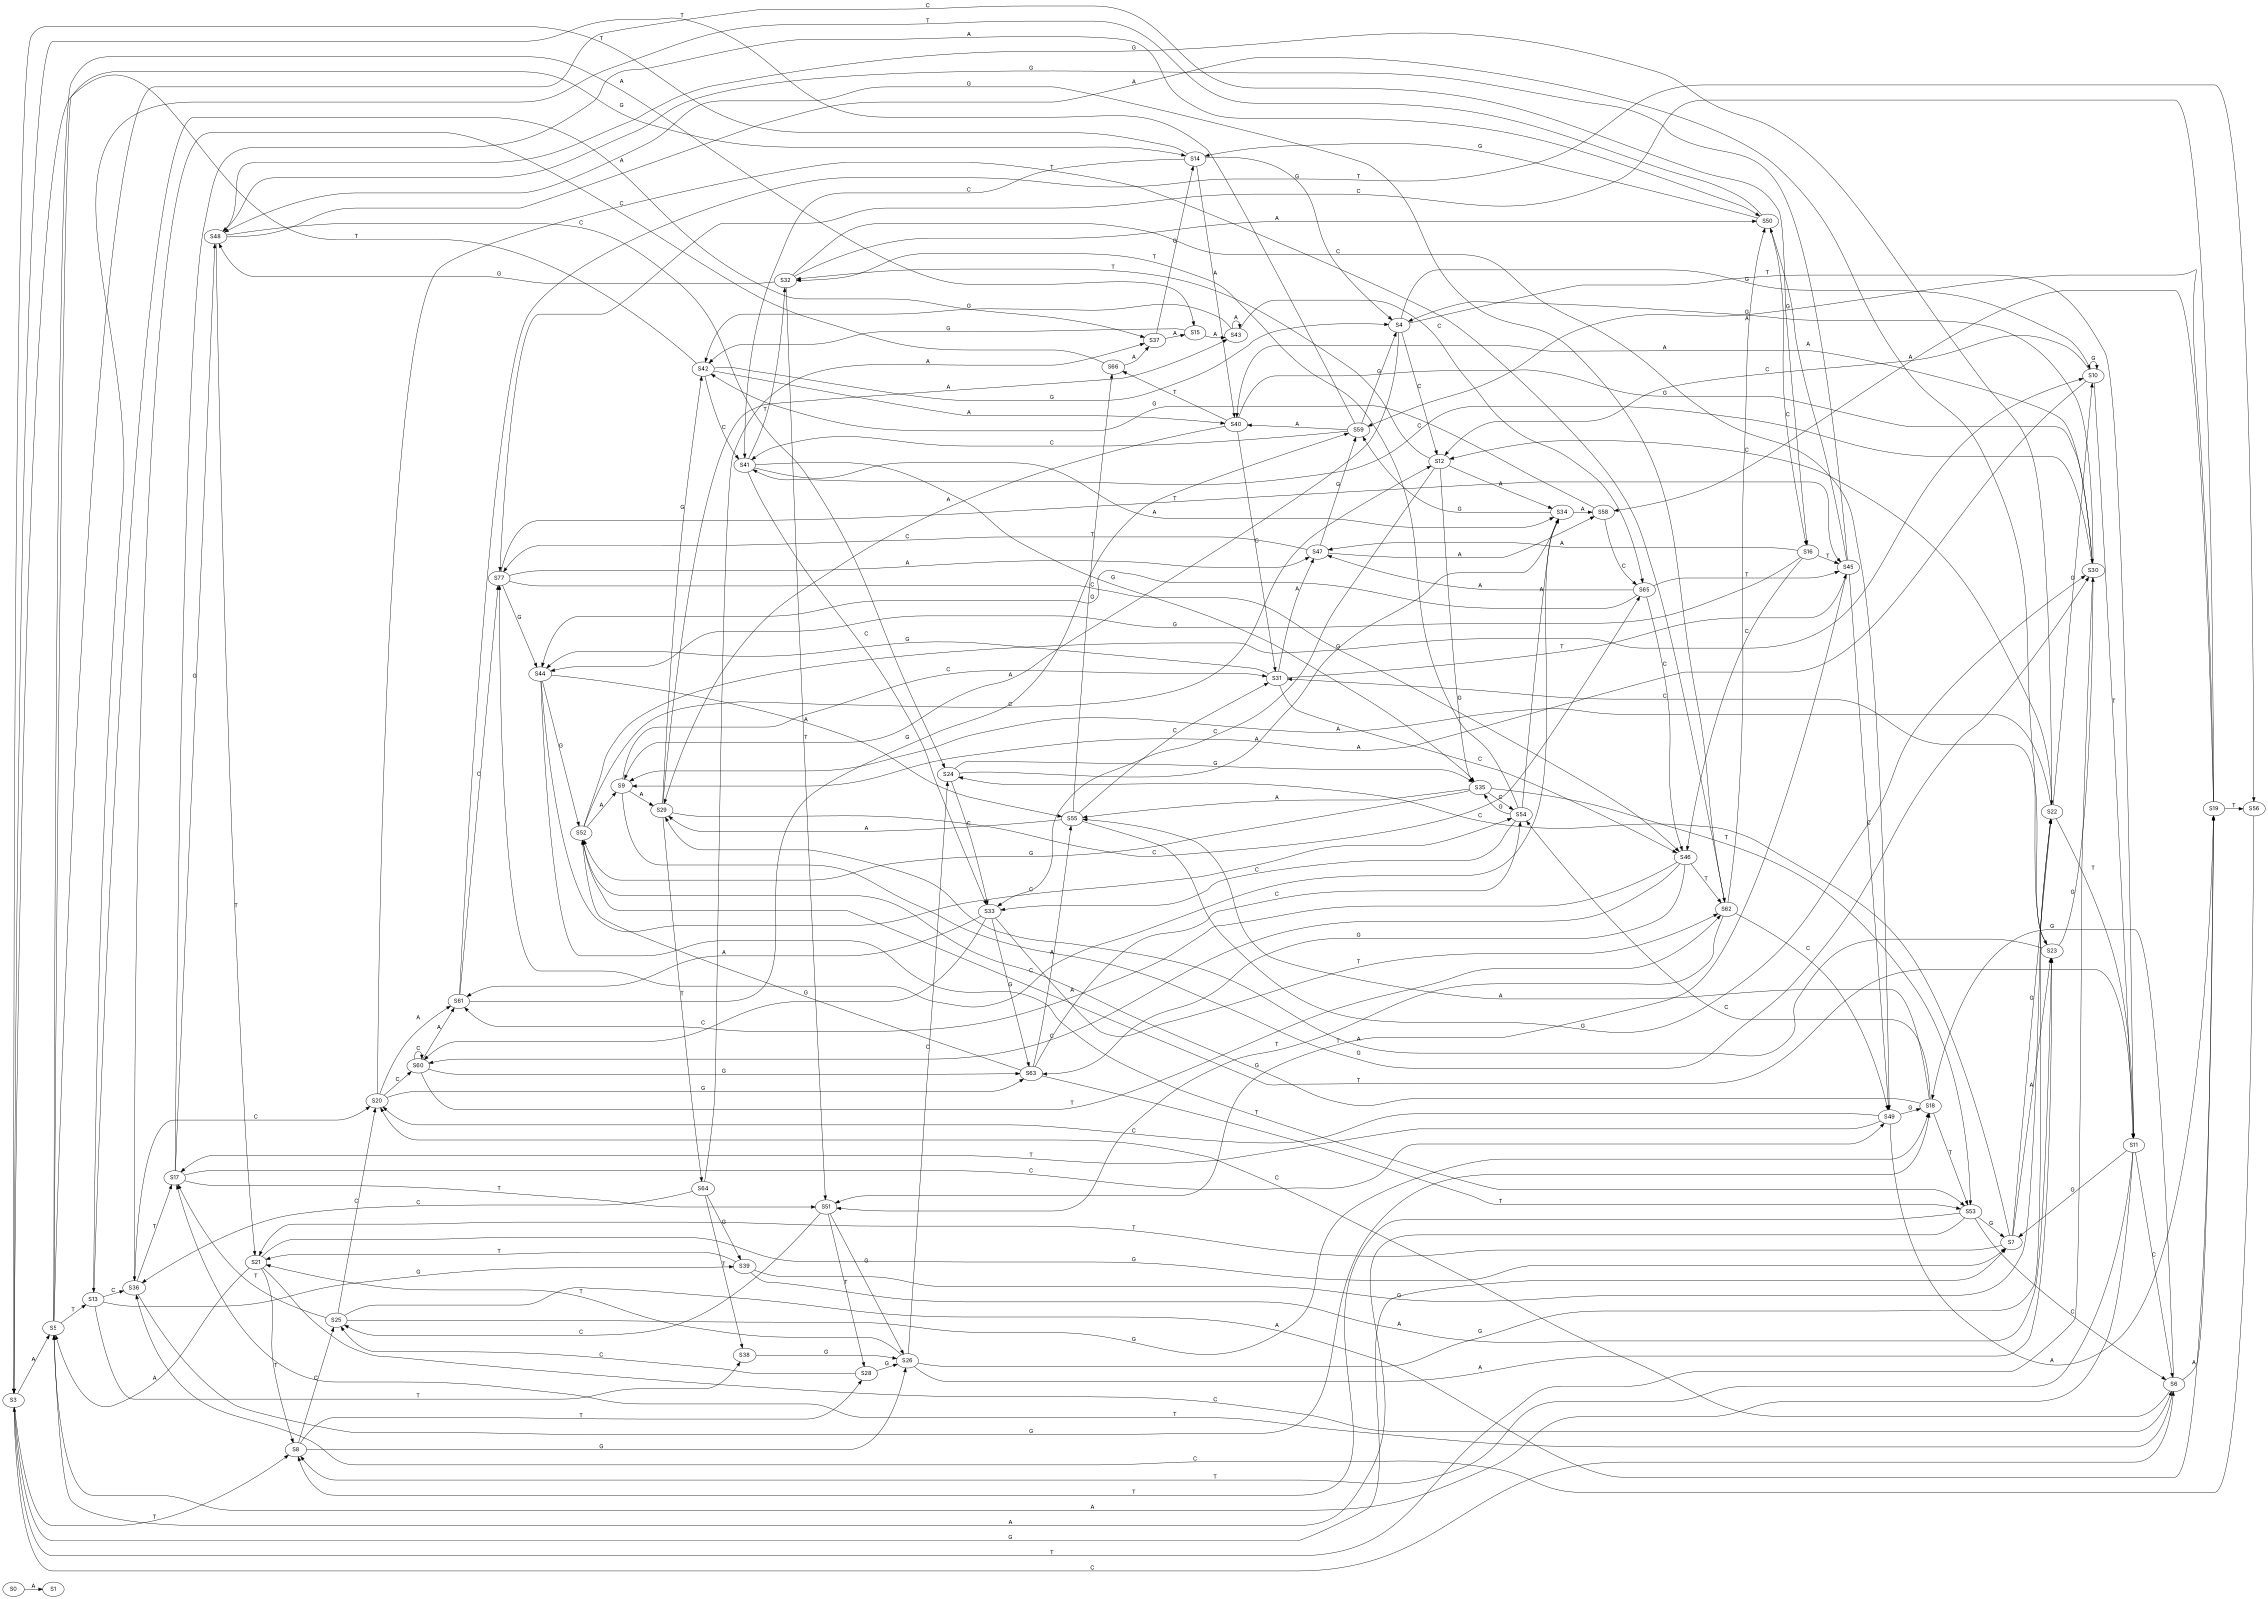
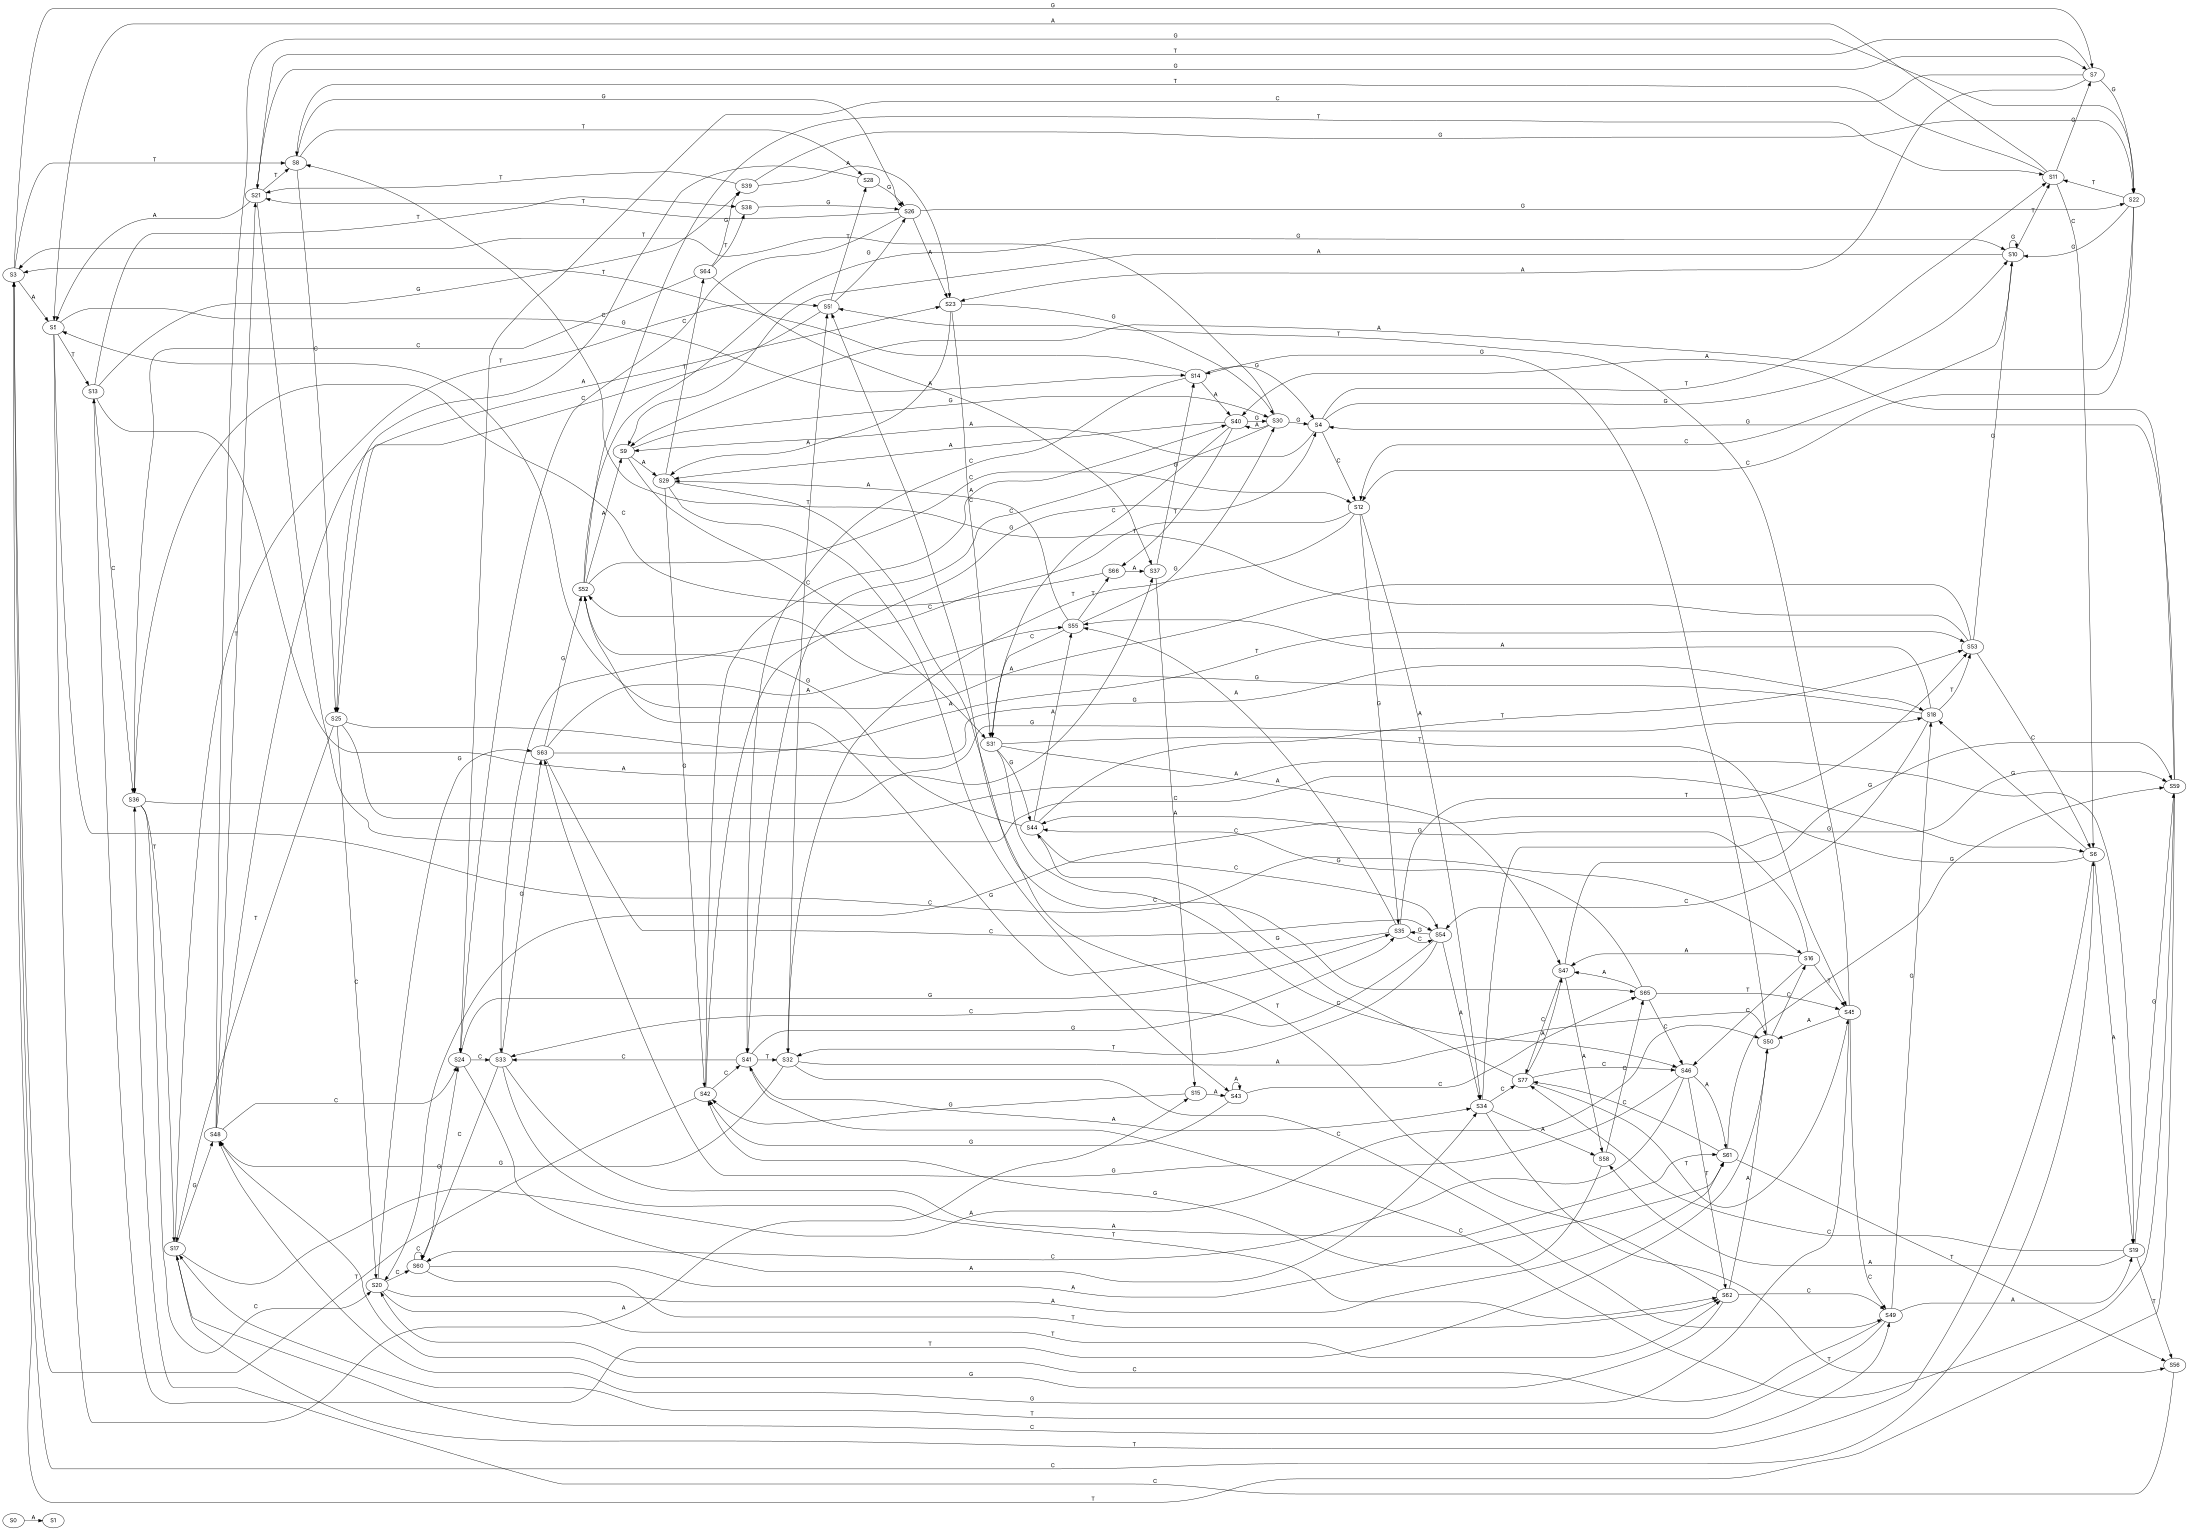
(722, 1074) -> (441, 1171)
(1990, 1226) -> (1993, 453)
none -> (1778, 1314)
